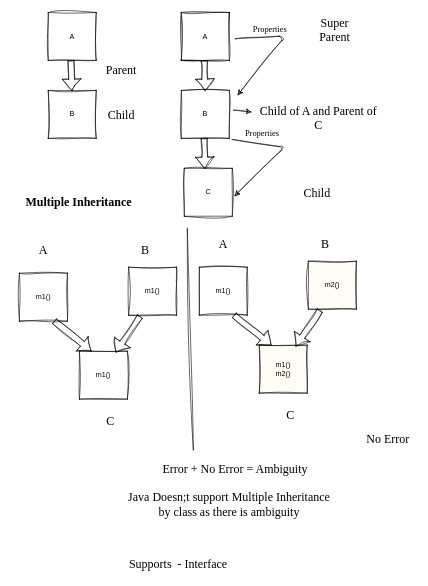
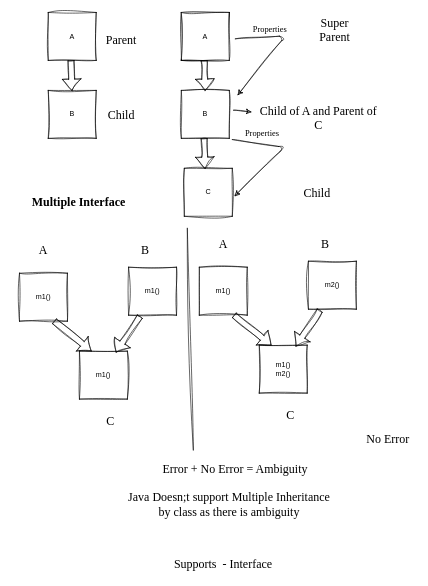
(122, 69) -> (122, 39)
(79, 201) -> (79, 201)
(333, 285) -> (333, 285)
(284, 369) -> (284, 369)
(179, 564) -> (224, 564)
